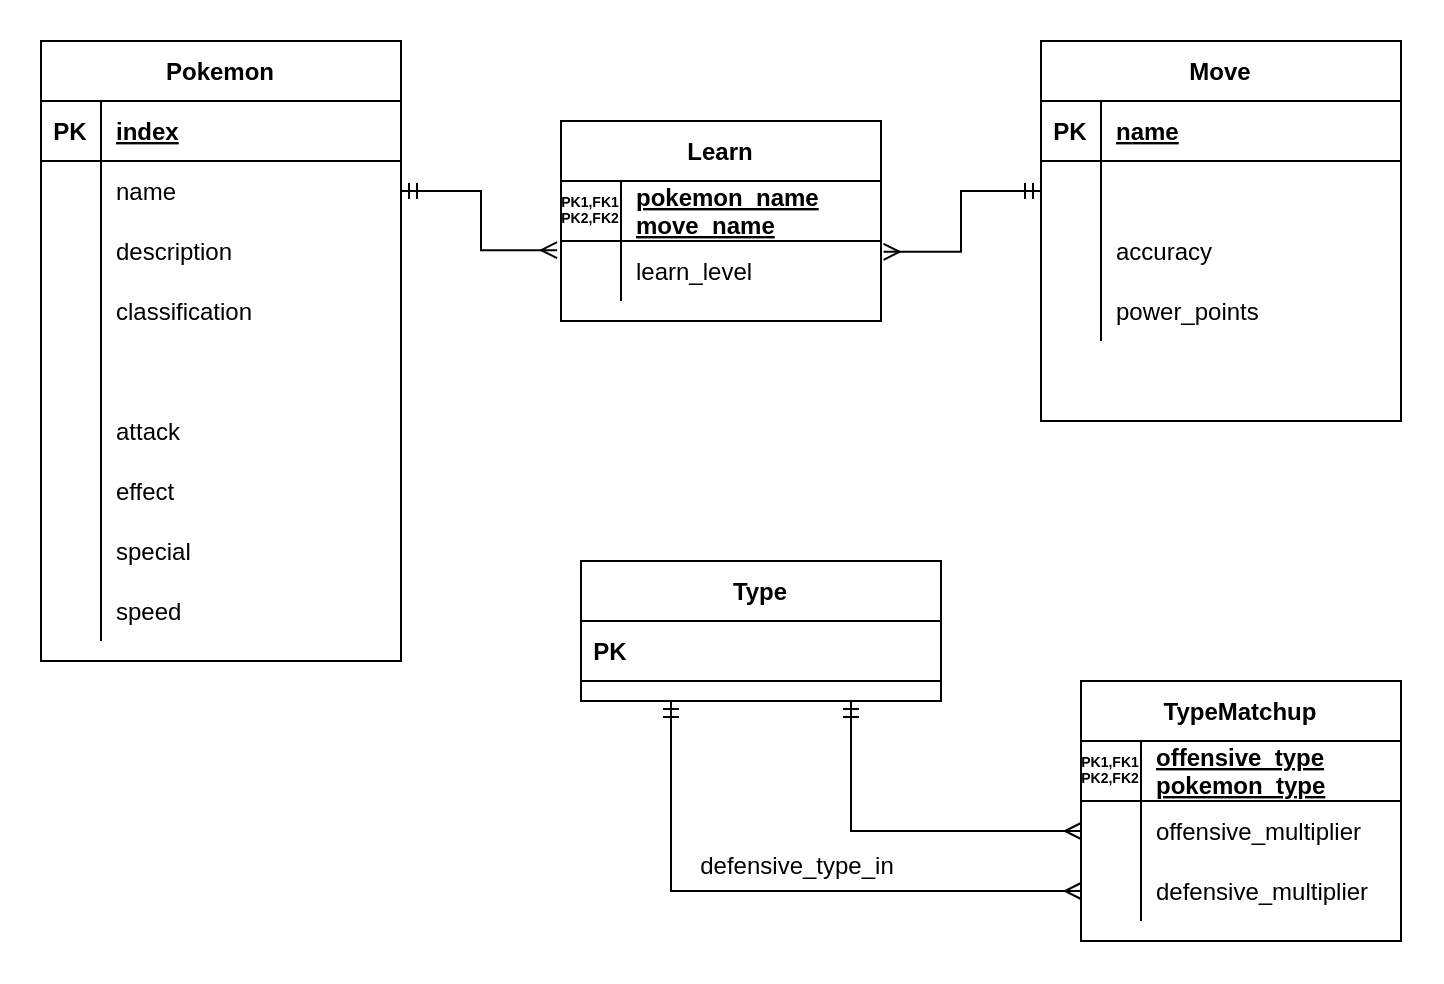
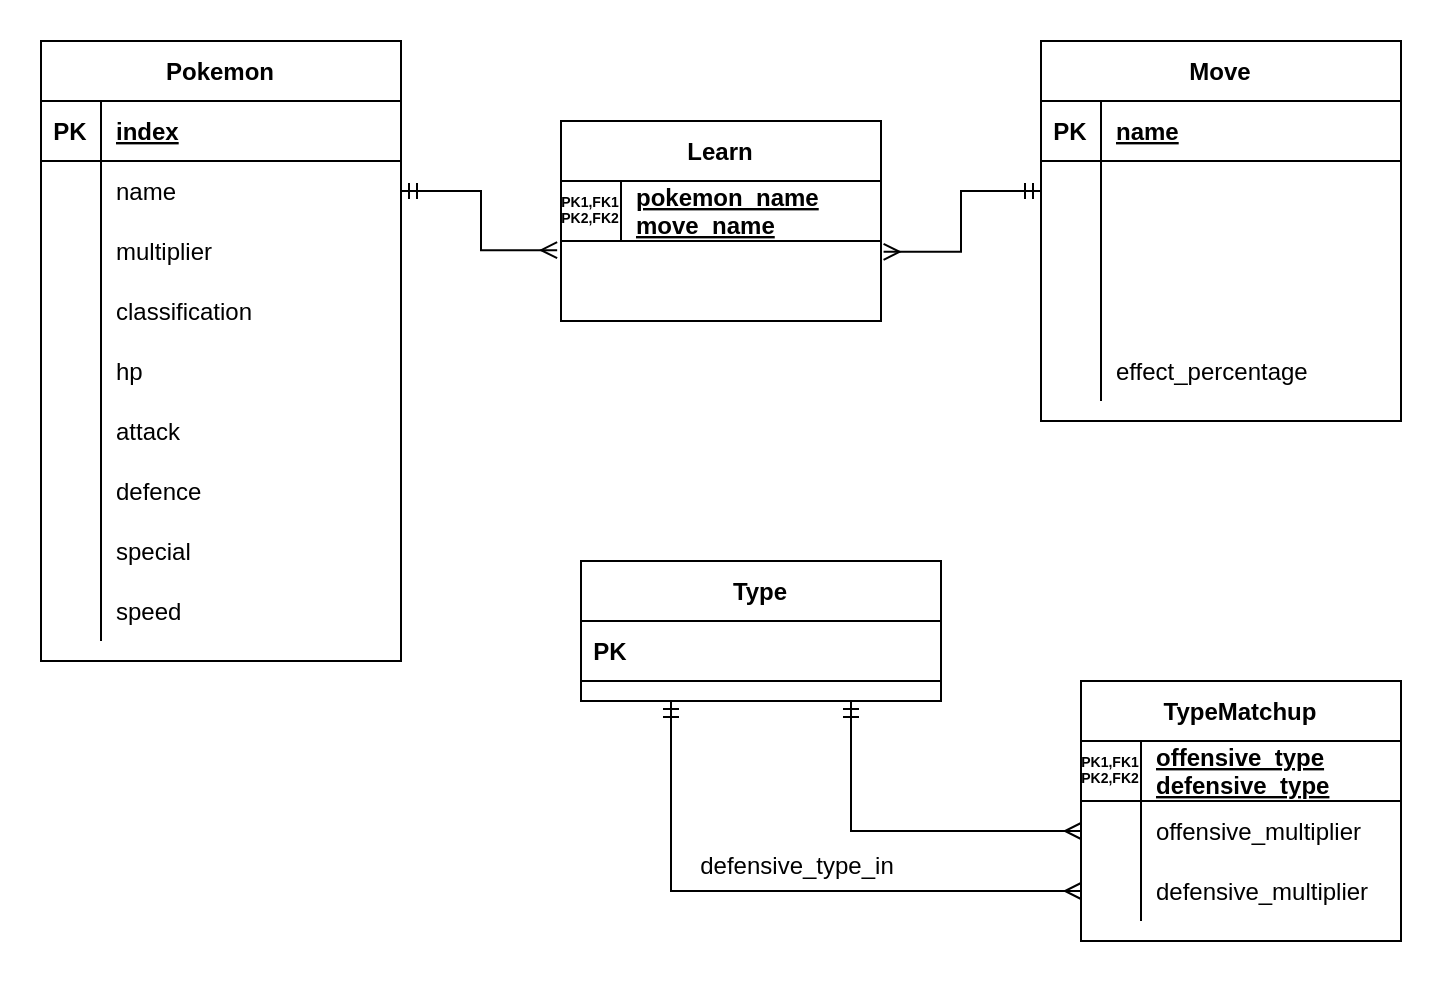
(1251, 251) -> none
(184, 252) -> (171, 252)
(751, 271) -> none
(1251, 311) -> none
none -> (251, 371)
none -> (1251, 371)
(156, 492) -> (163, 492)
(1247, 758) -> (1247, 758)
